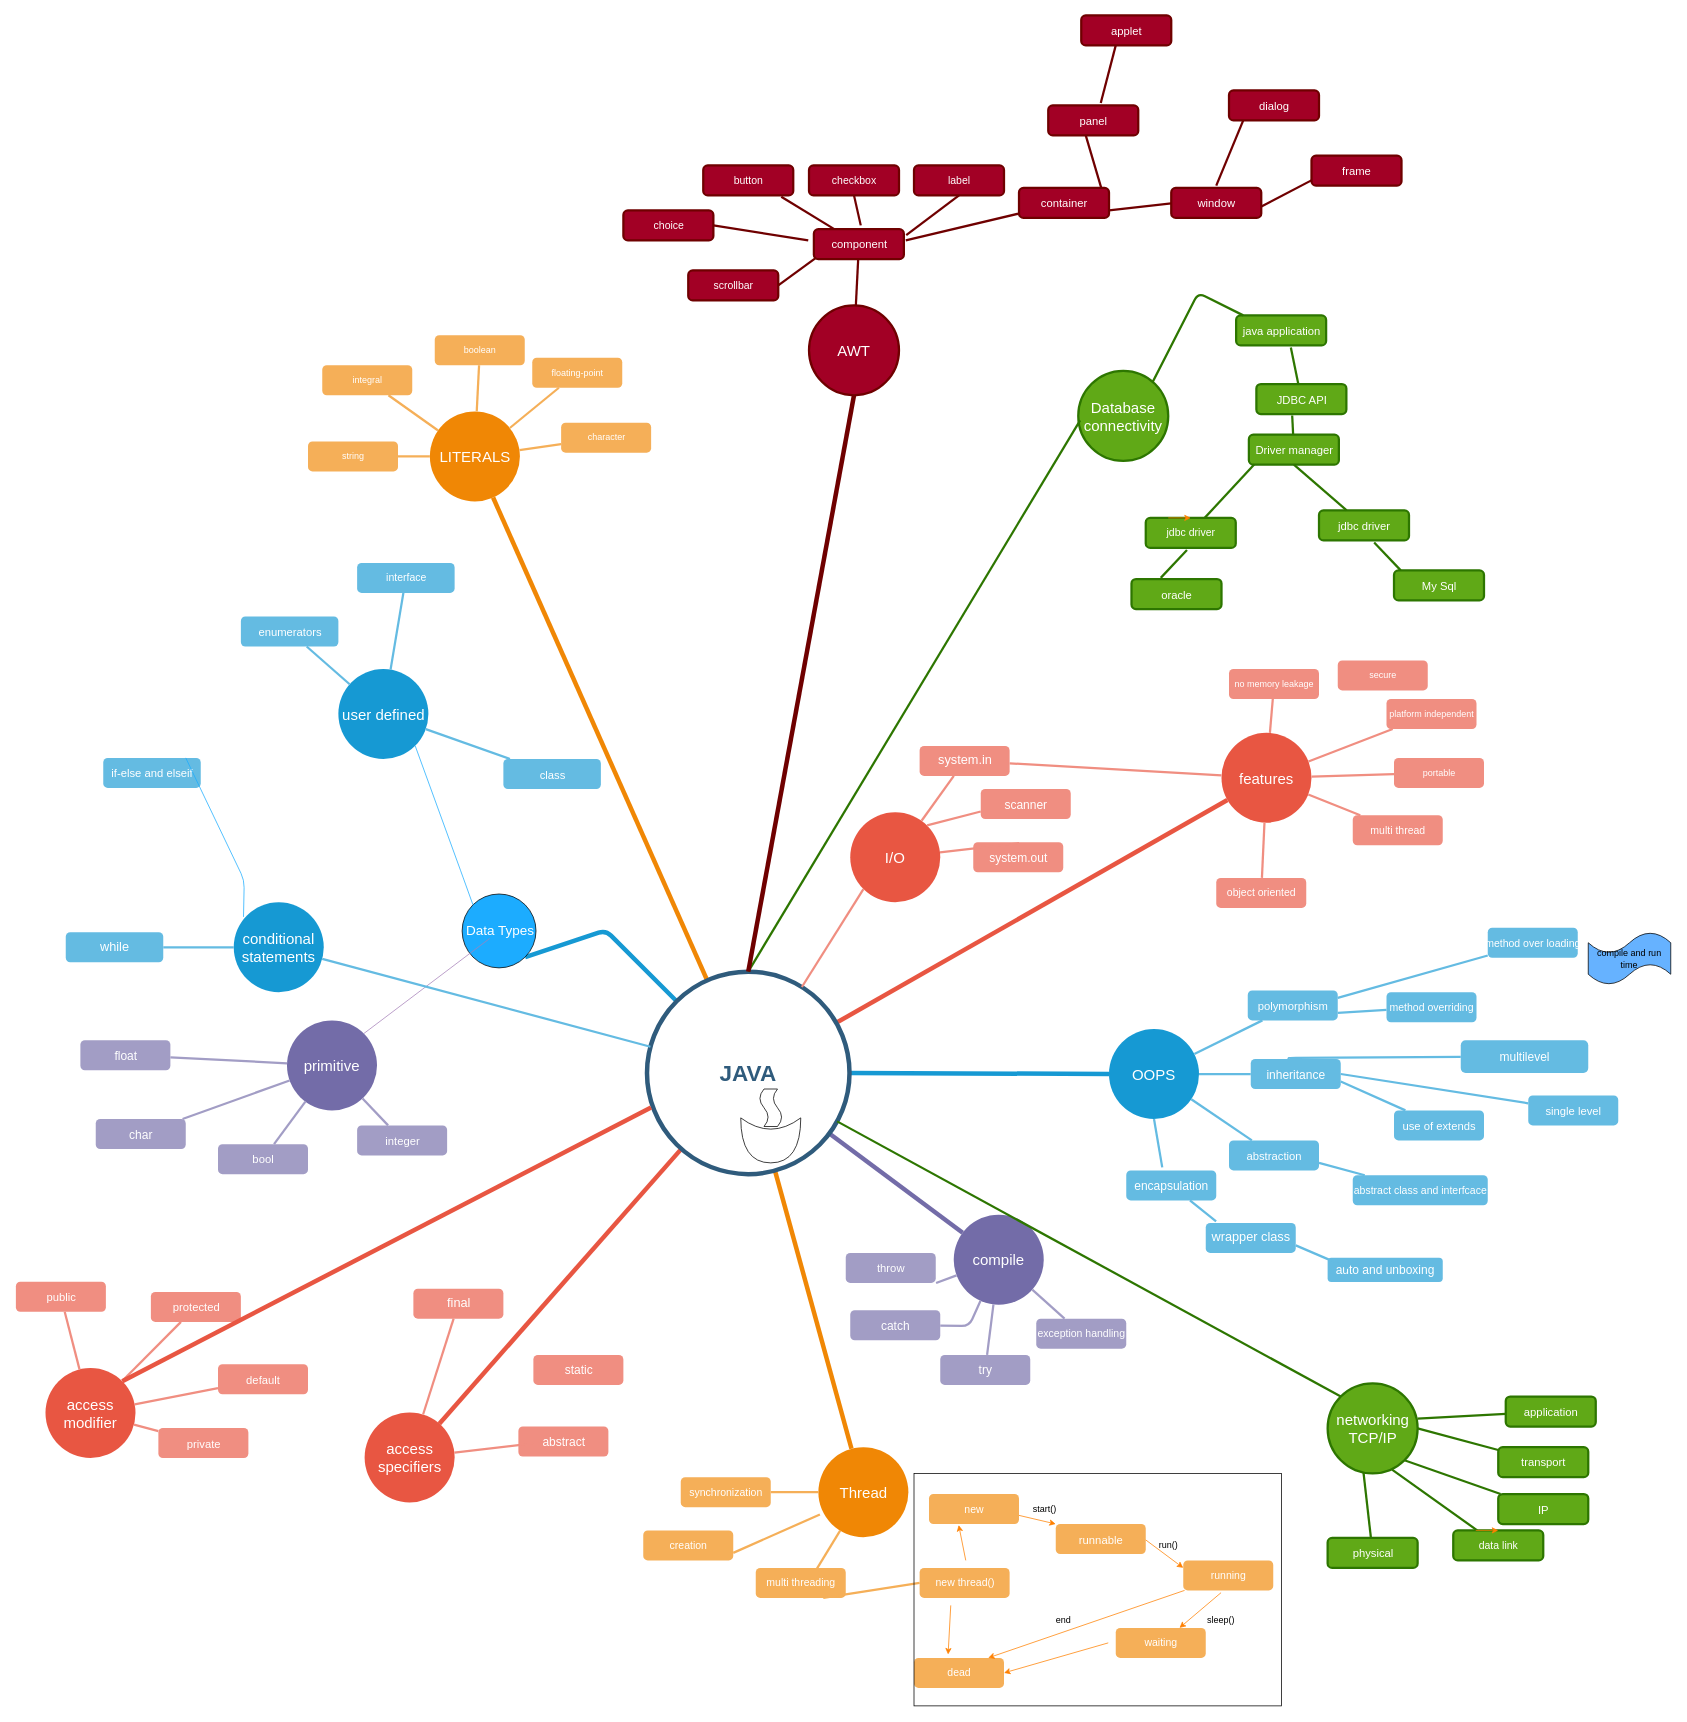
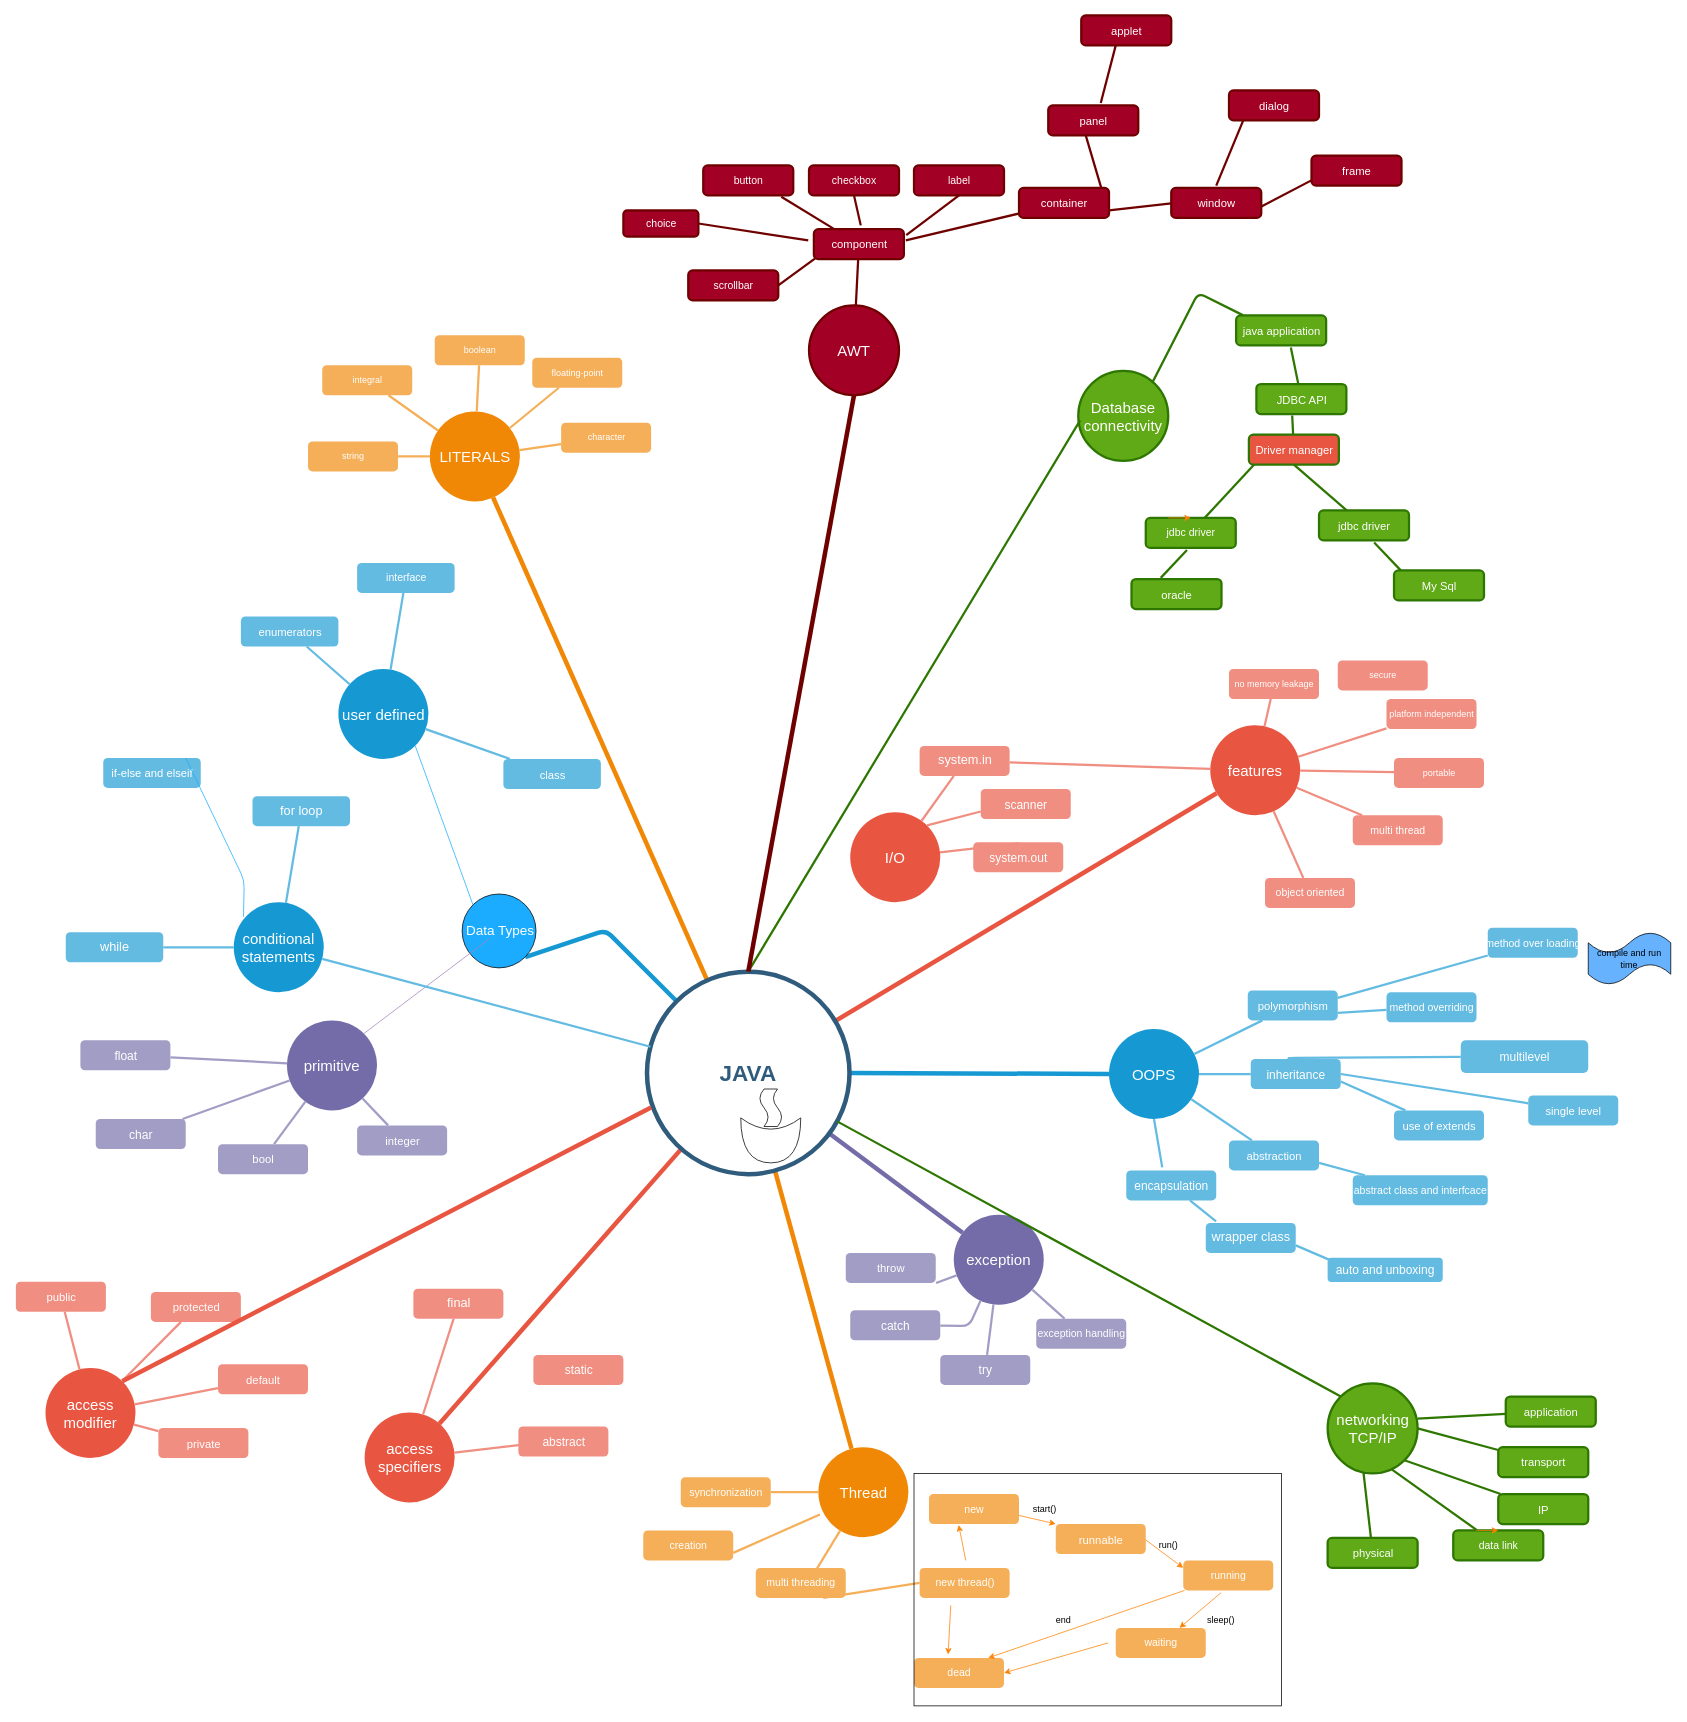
(668, 225) -> (661, 224)
(1294, 450) -> (1294, 450)
(1266, 778) -> (1255, 770)
none -> (301, 811)
none -> (292, 865)
(1261, 893) -> (1310, 893)
(832, 938) -> none
(999, 1260) -> (999, 1260)
